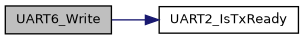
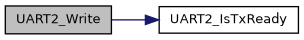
(58, 20) -> (58, 20)
